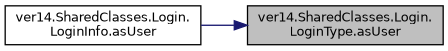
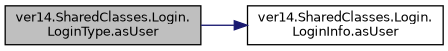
(218, 25) -> (218, 25)
